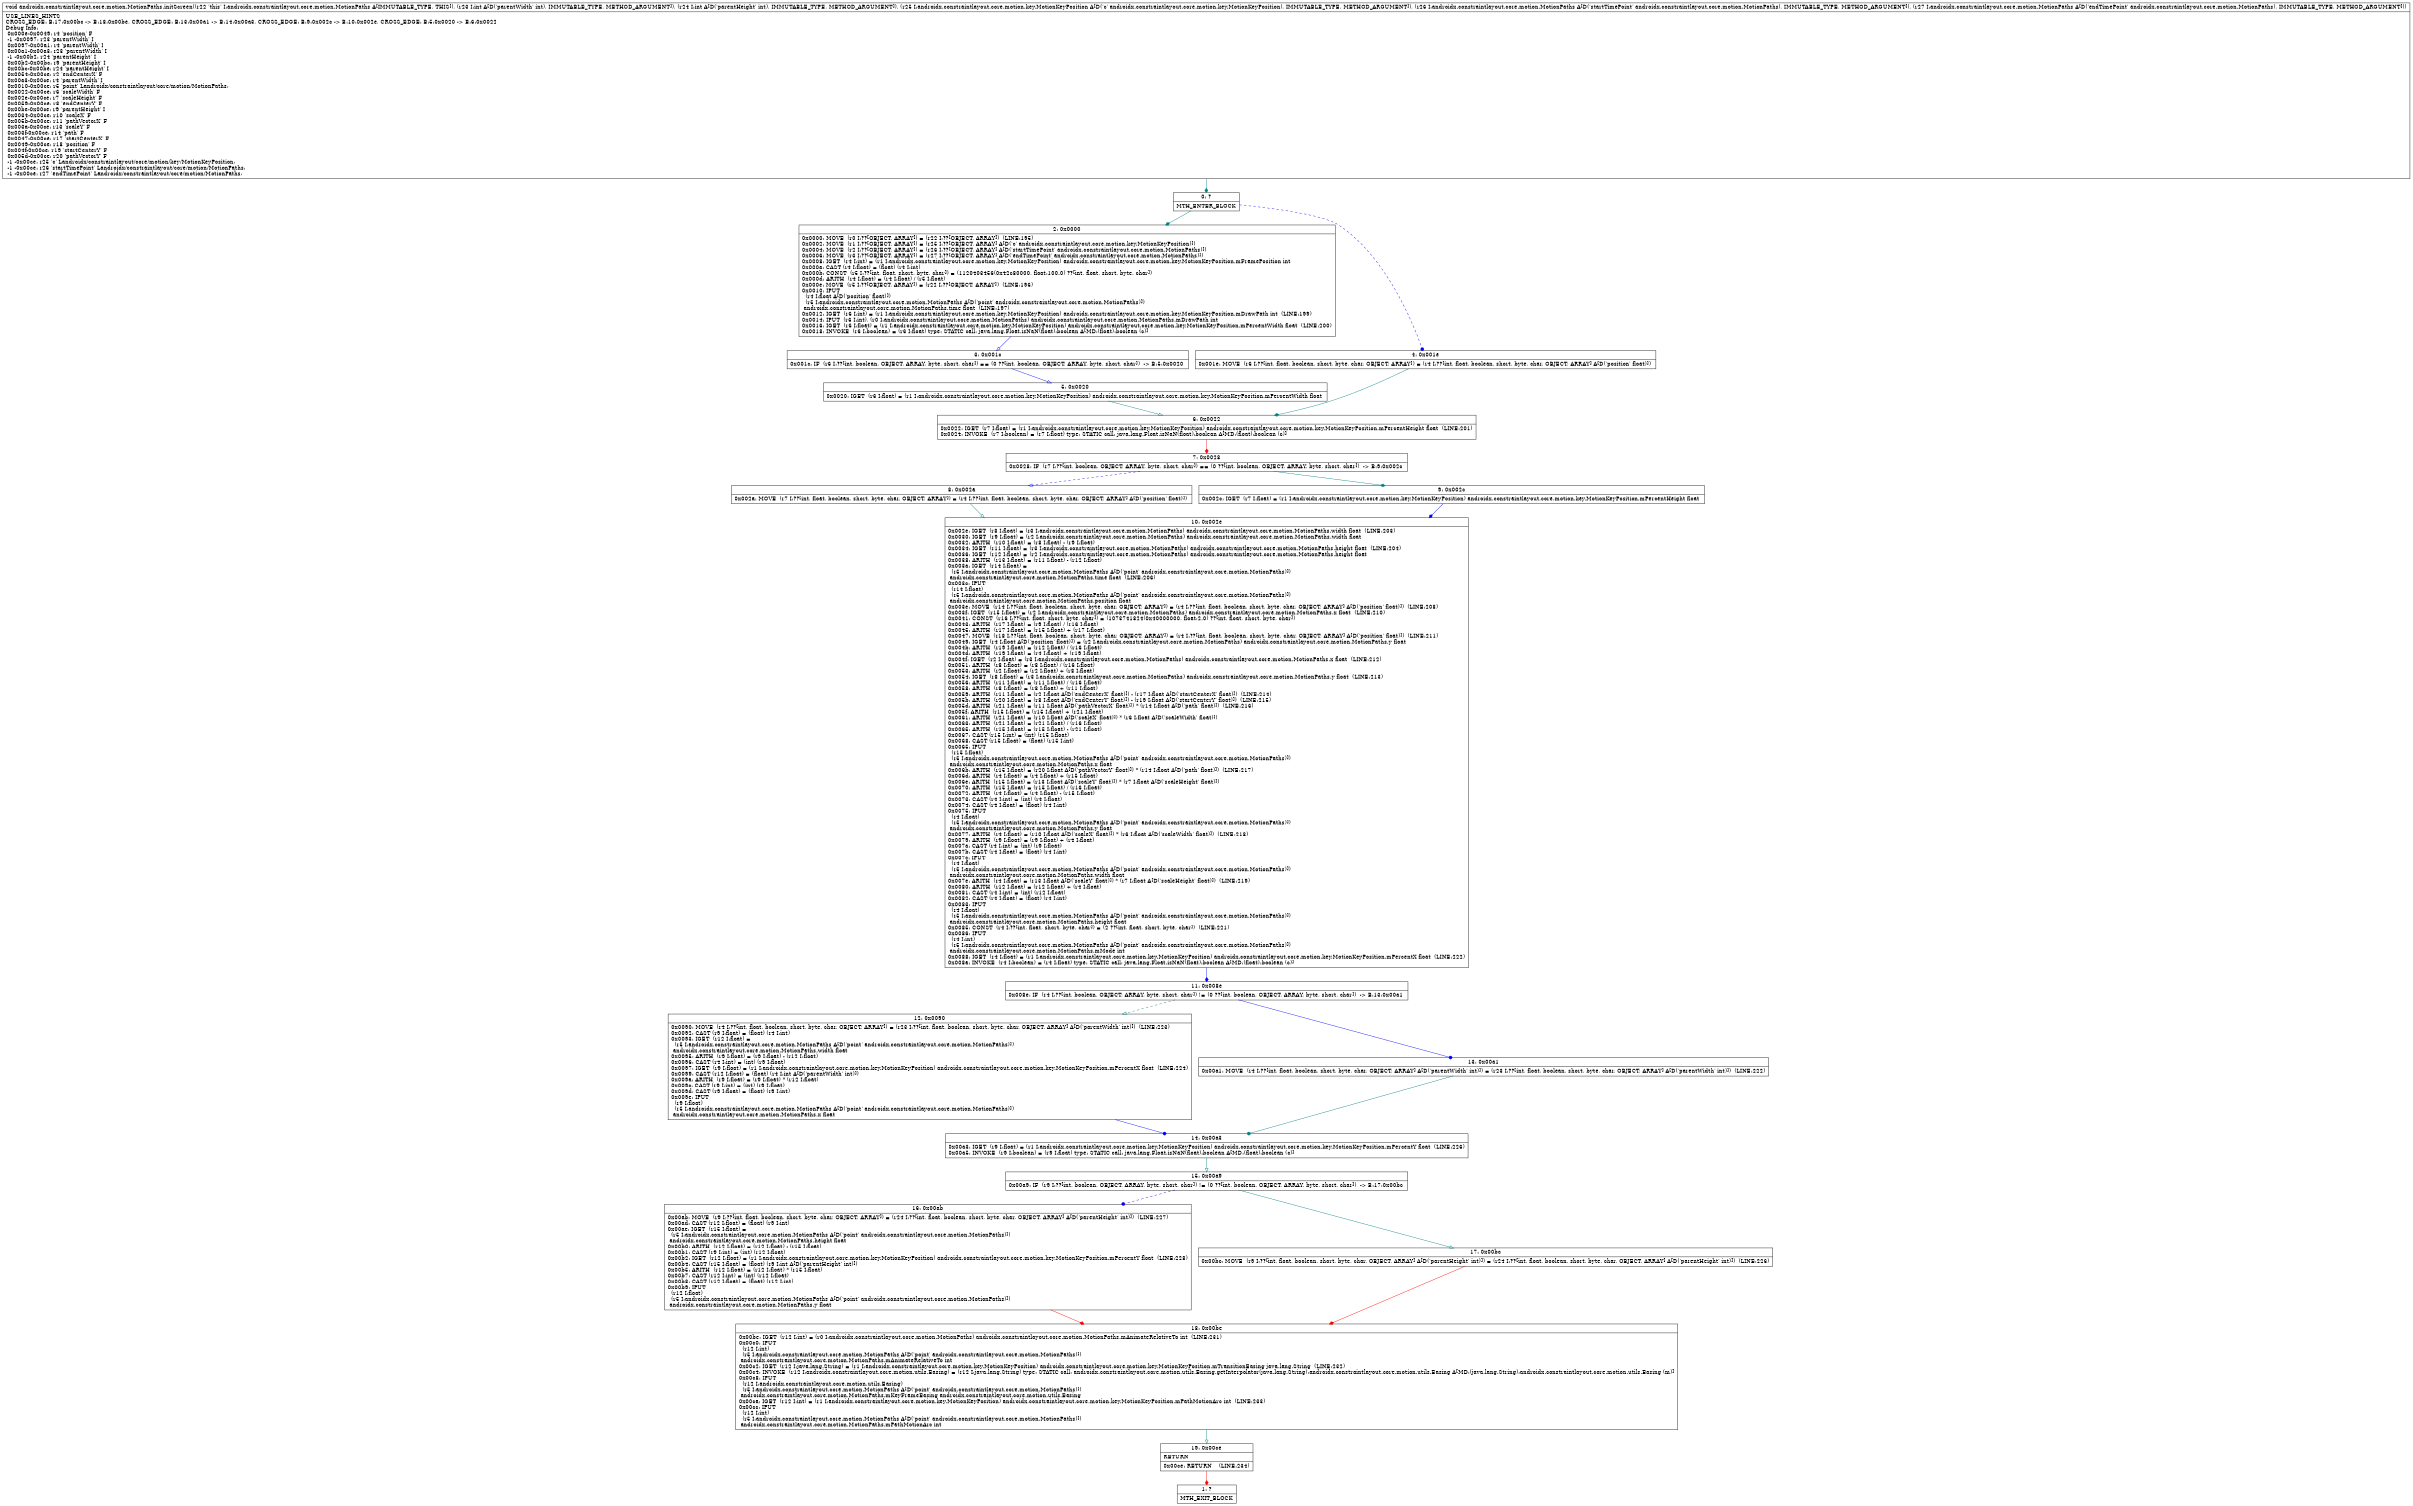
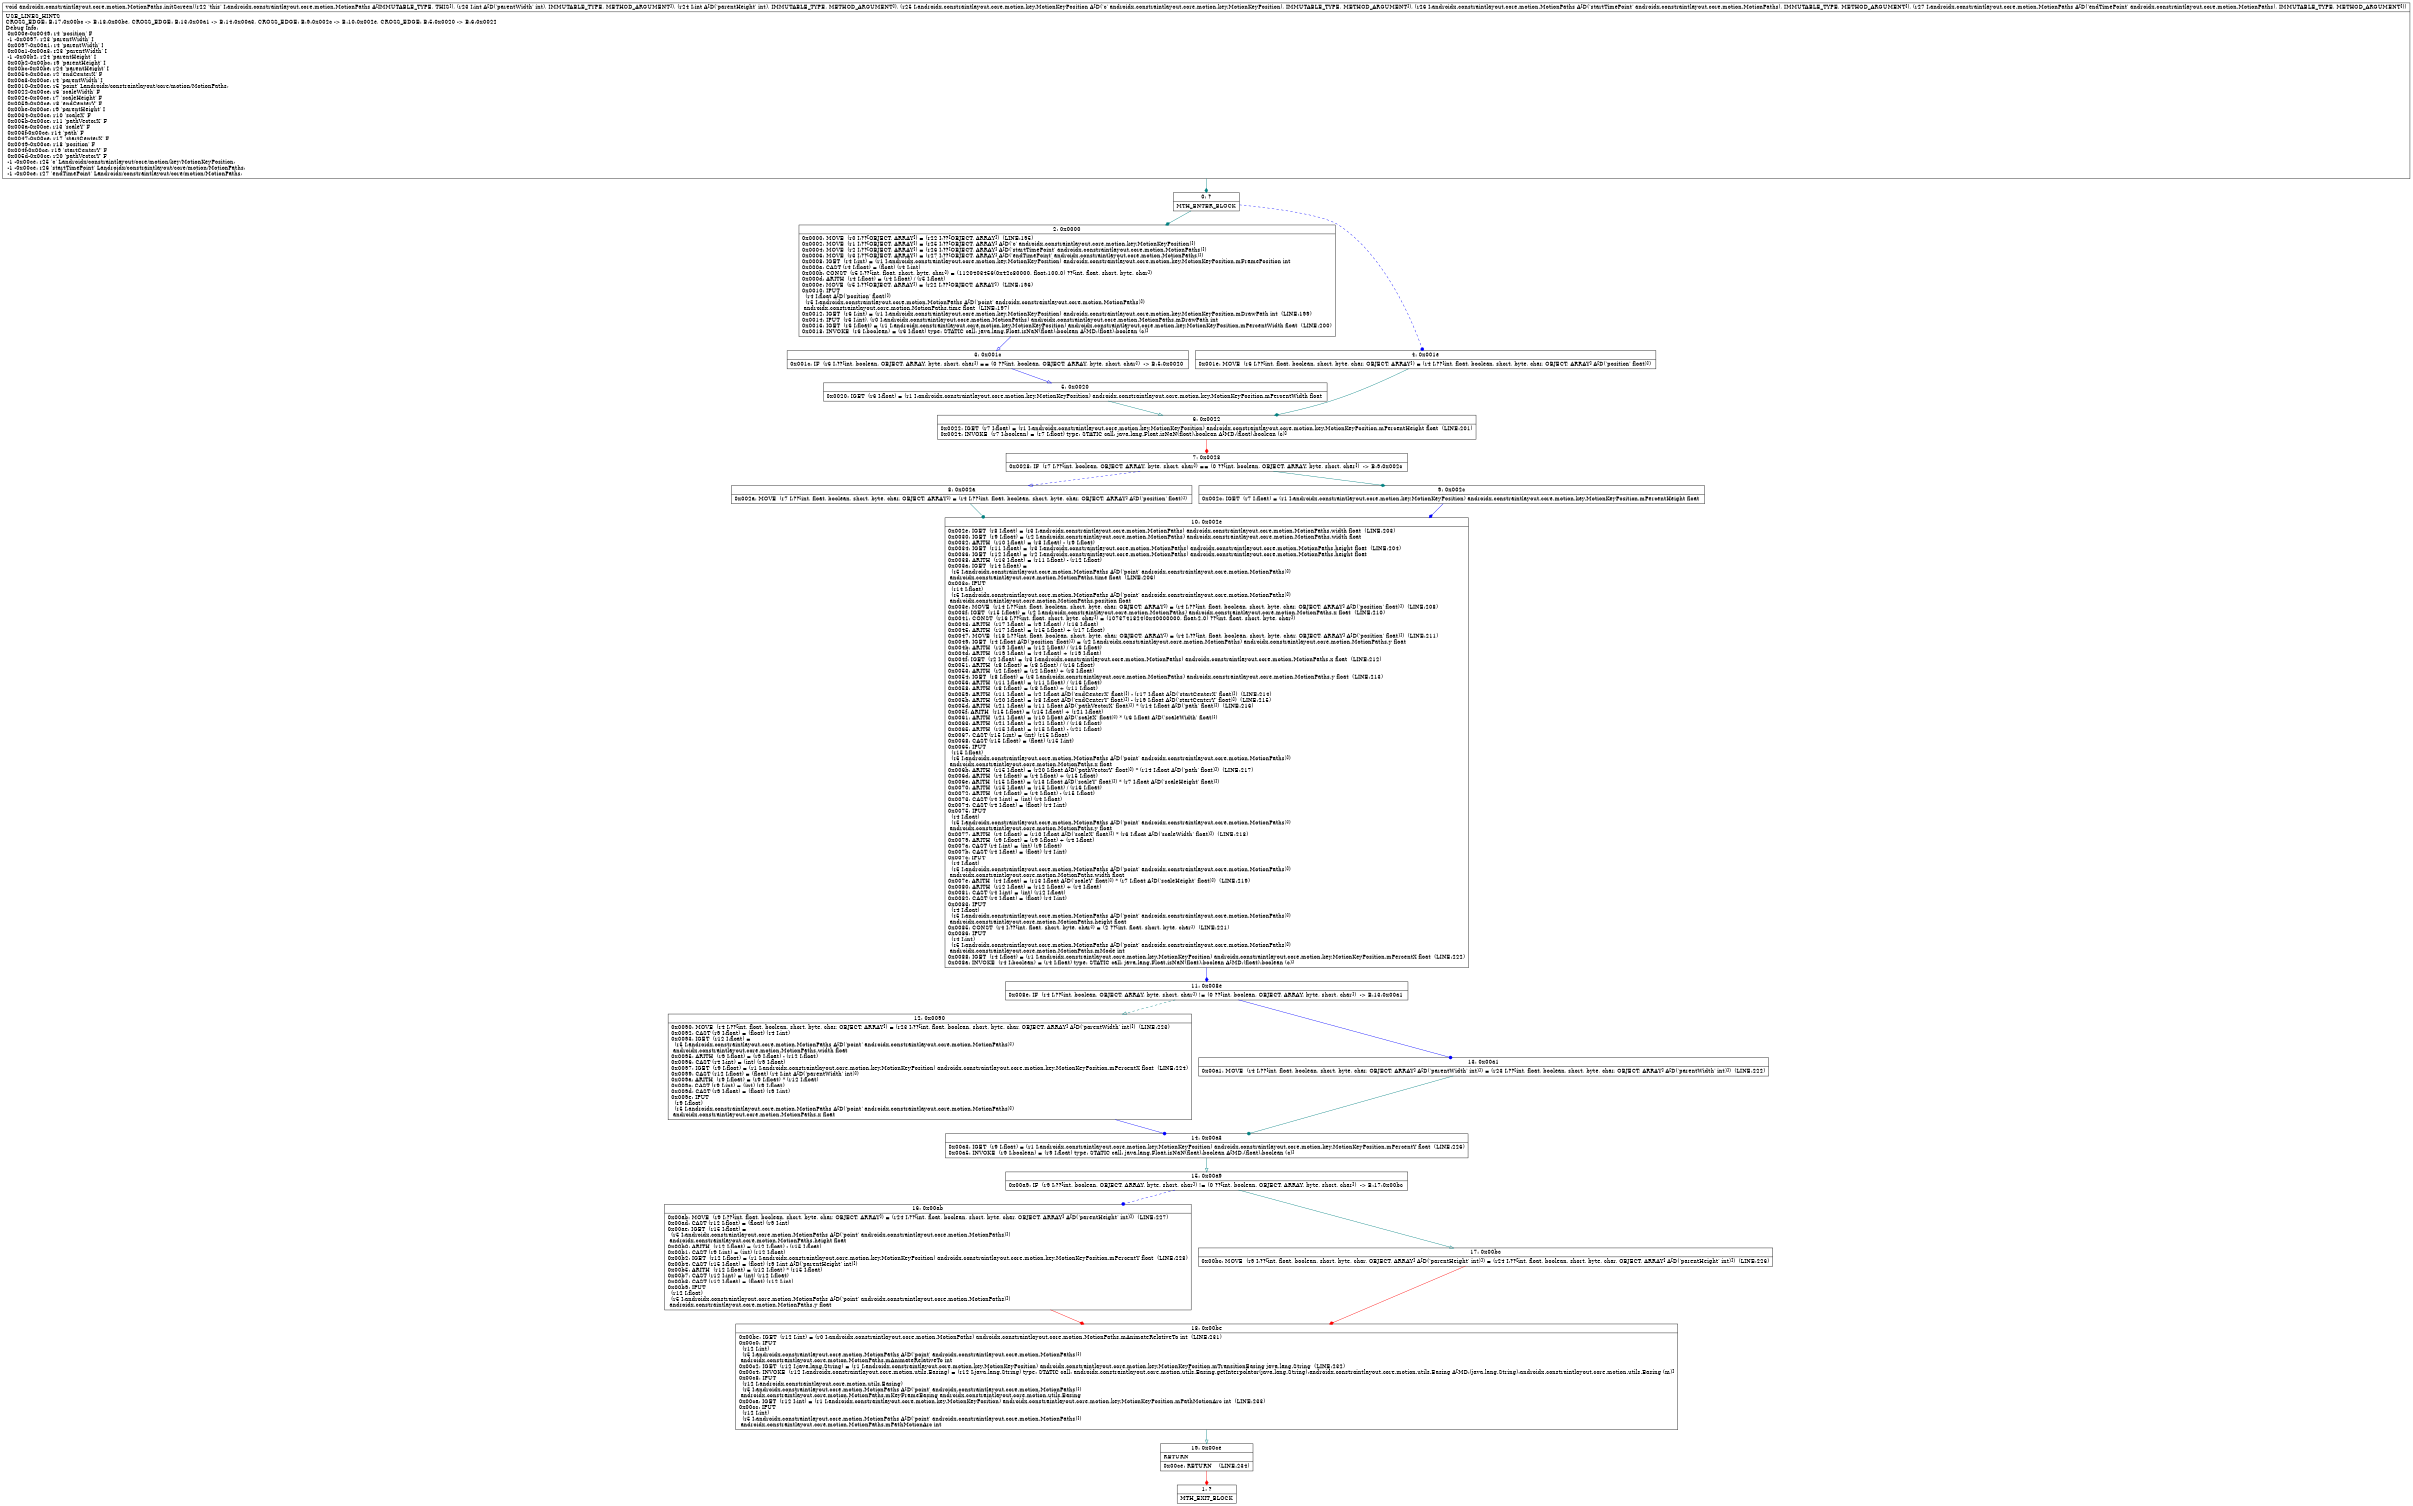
(976, 509) -> (976, 509)
